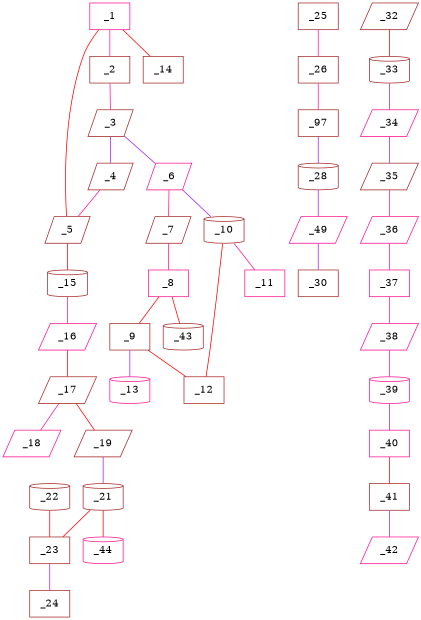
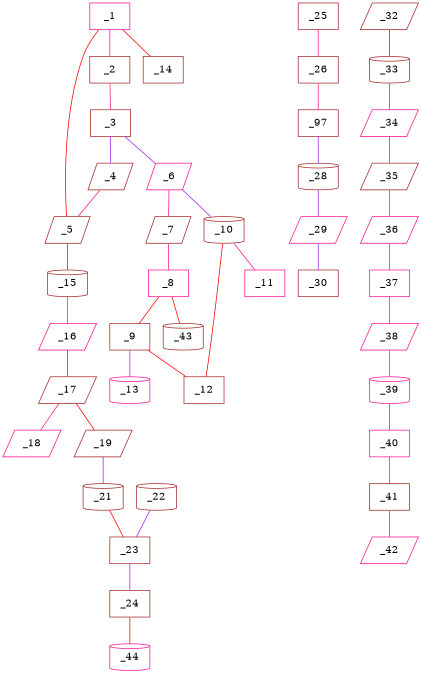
(111, 123) -> (111, 123)
(318, 230) -> (318, 230)
(389, 470) -> (389, 470)
(50, 524) -> (143, 524)
(103, 524) -> (130, 630)
